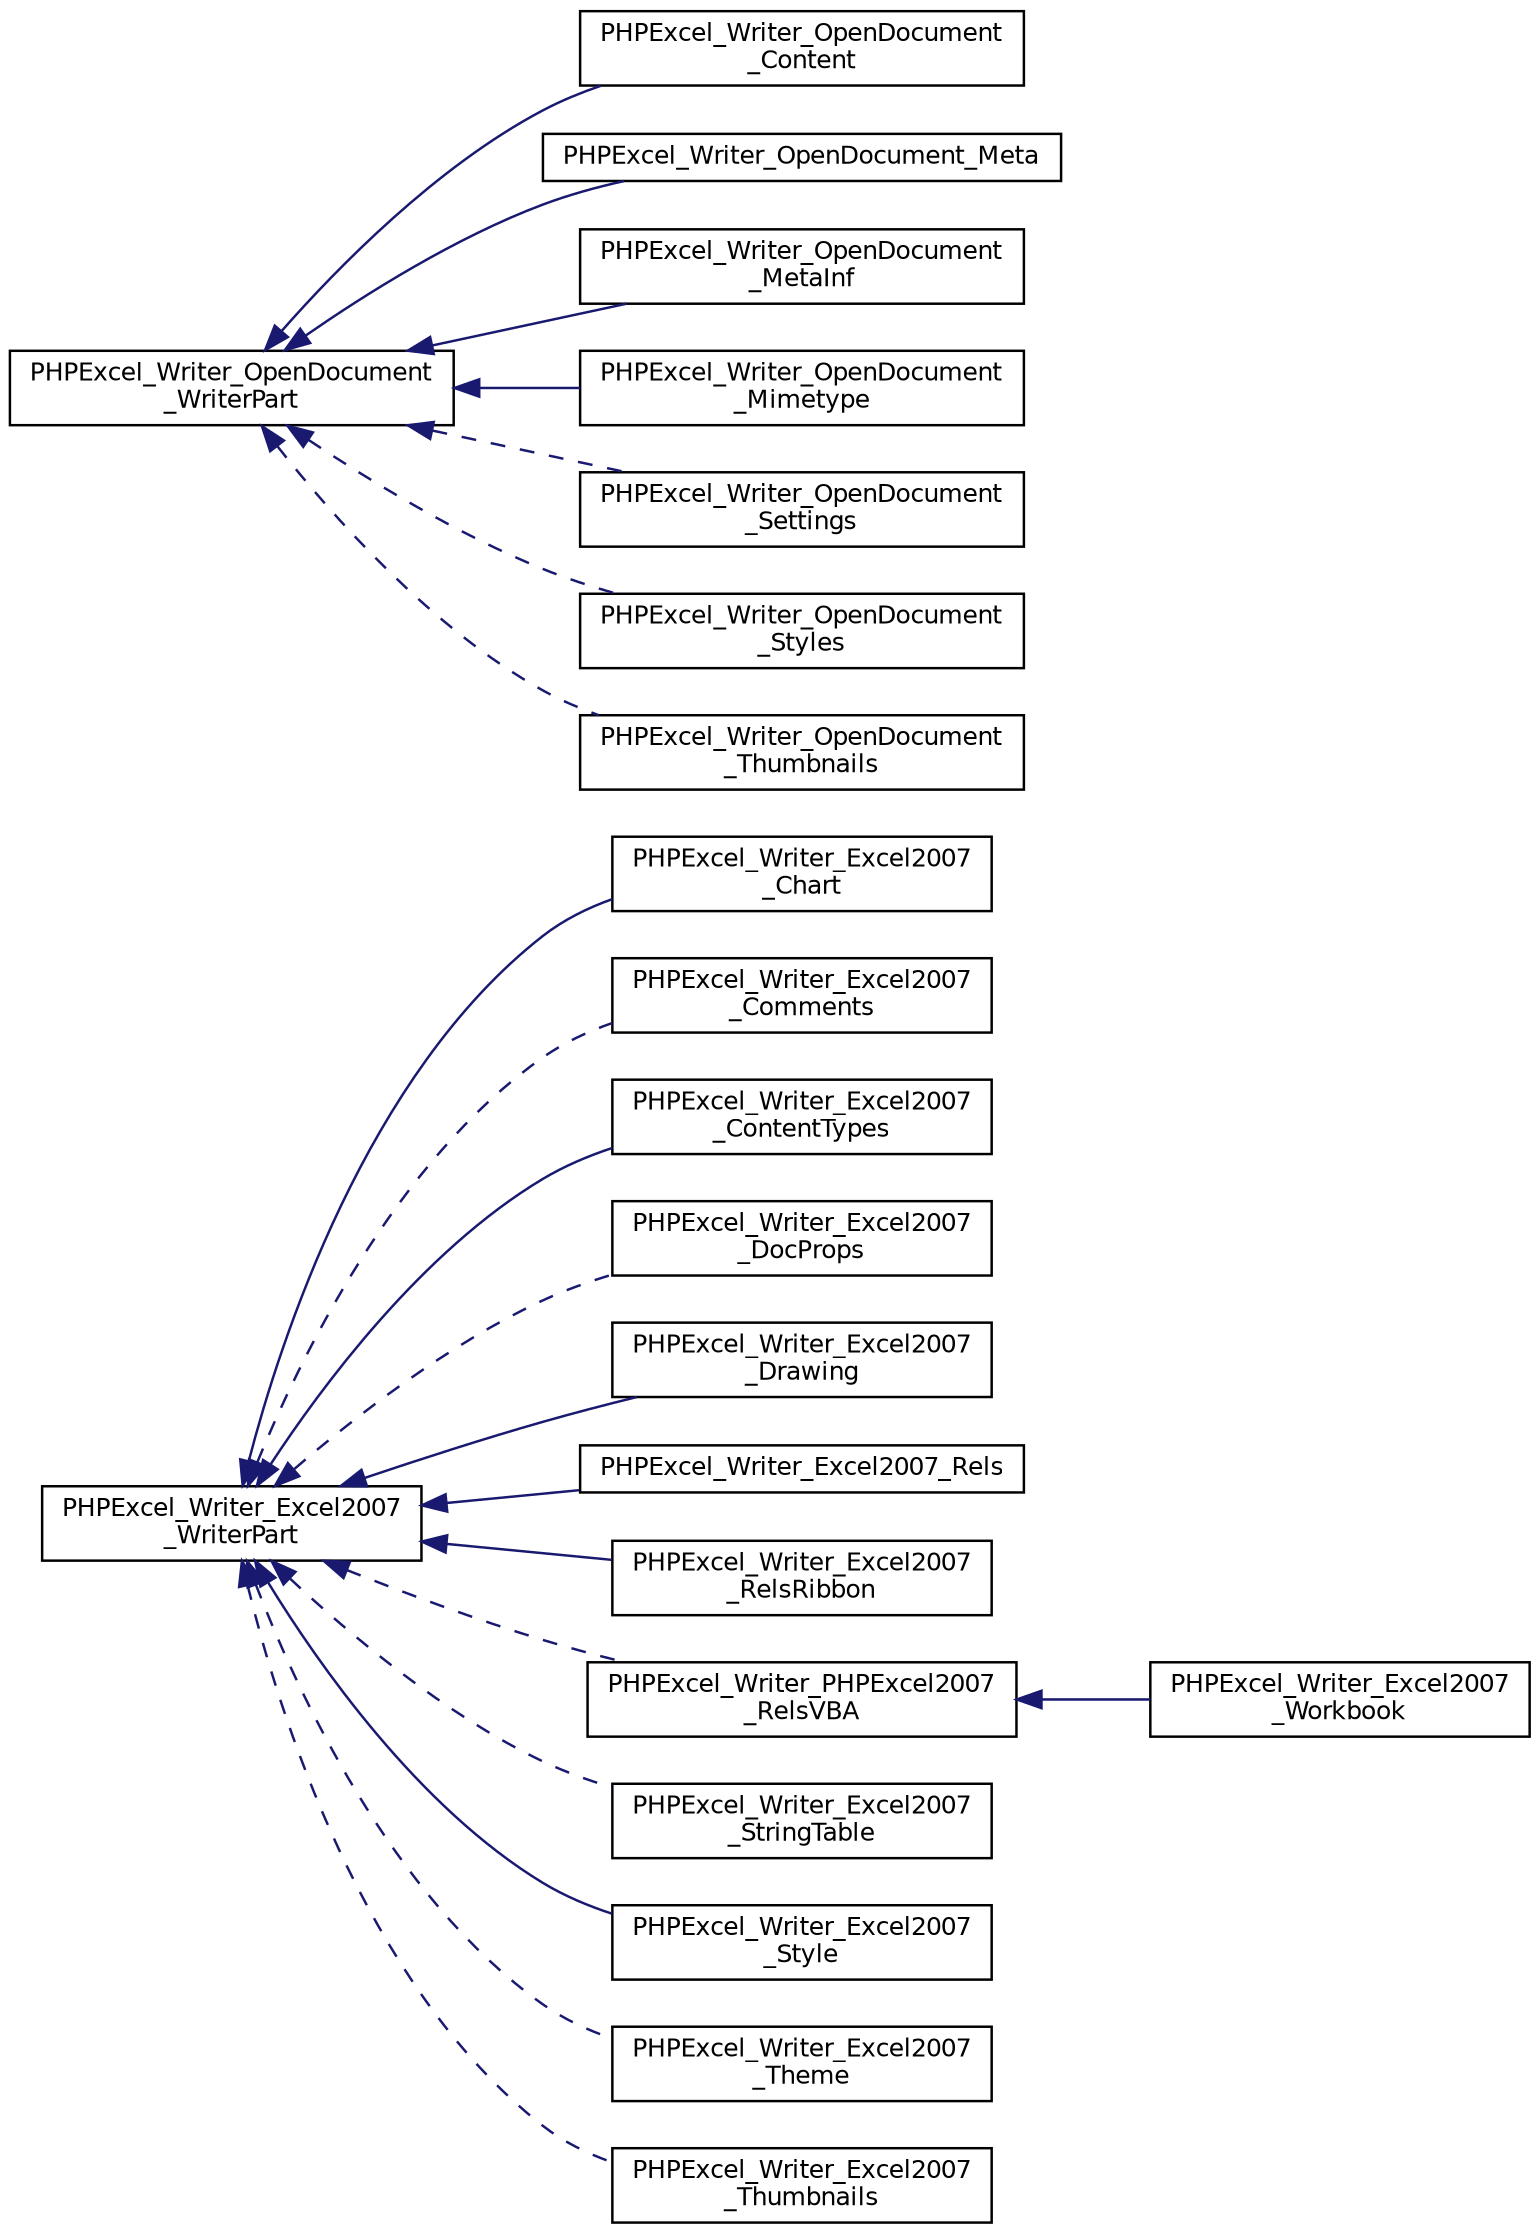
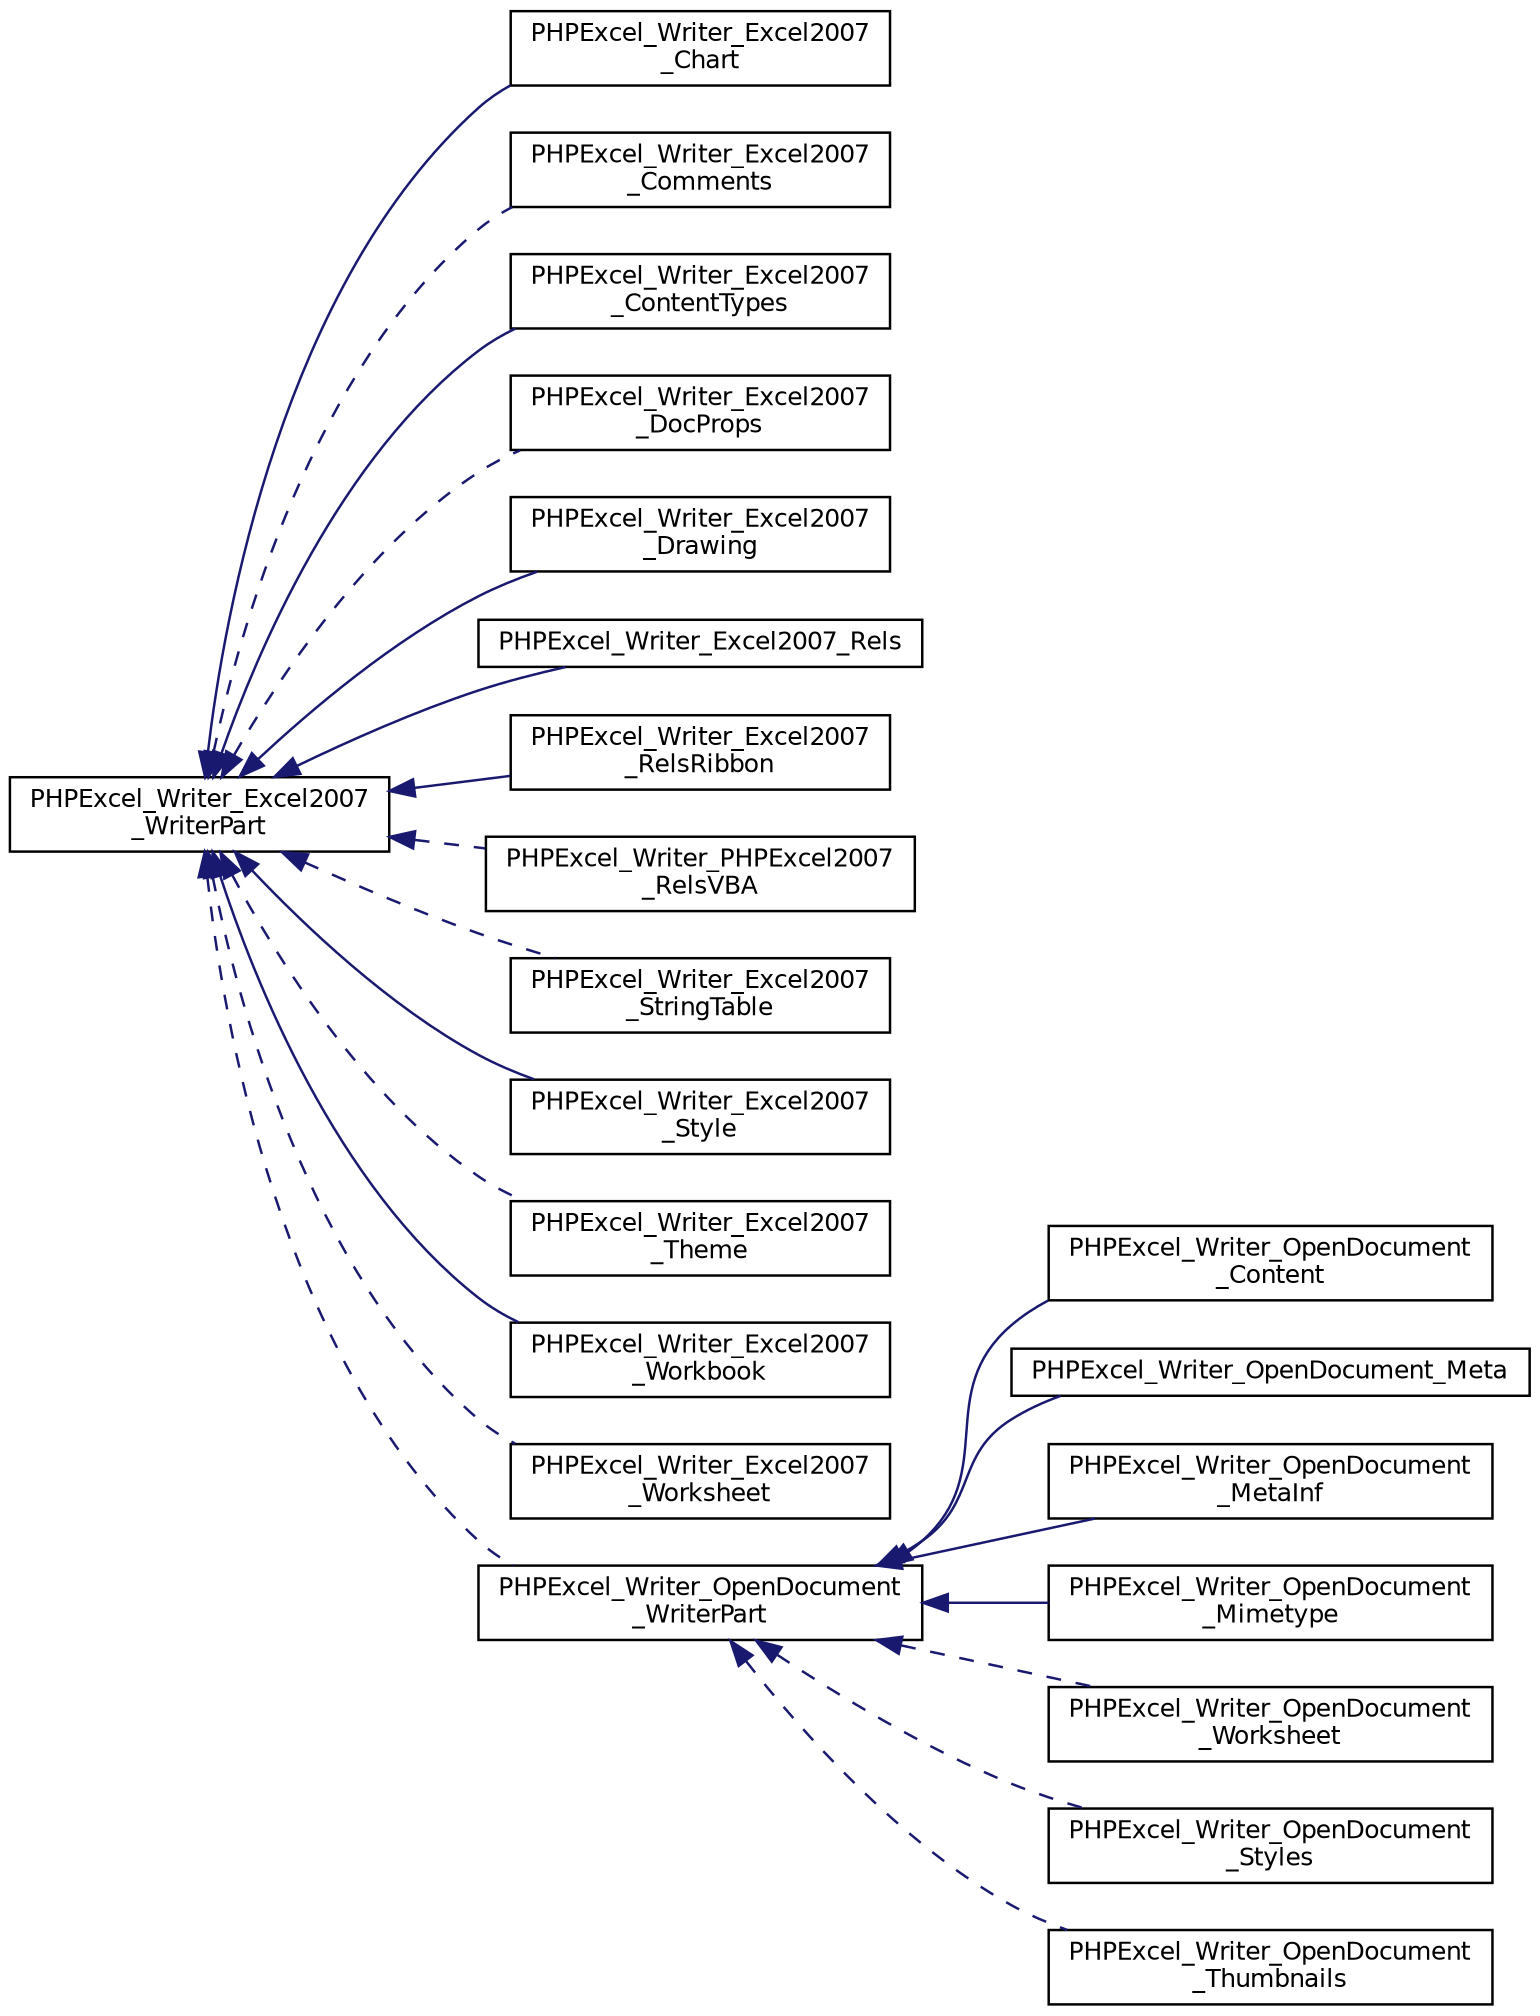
(802, 509) -> (1271, 1724)
none -> (296, 1253)
(1096, 1699) -> (333, 1125)
(802, 2185) -> (700, 1481)
